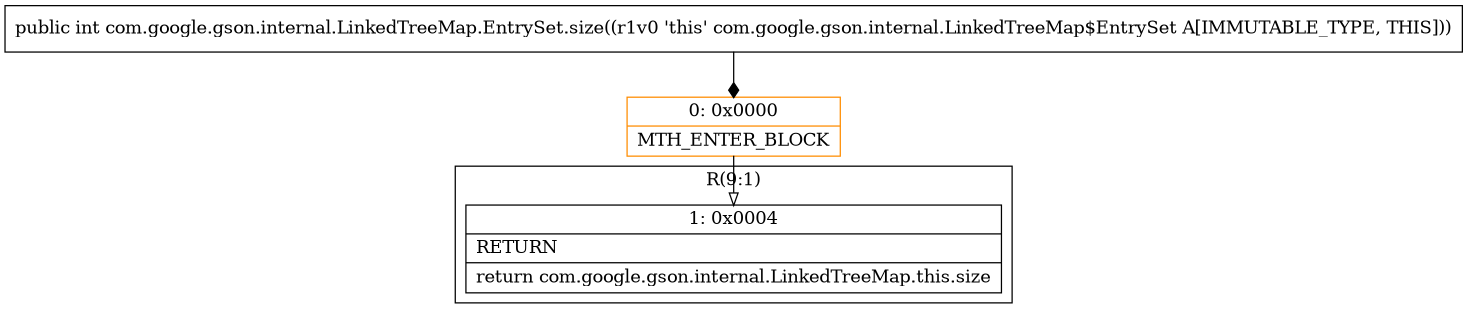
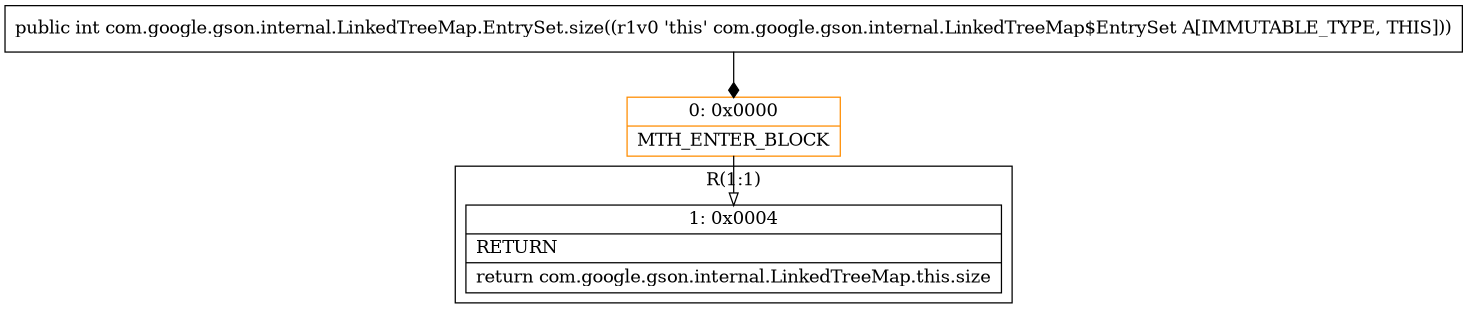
(734, 181) -> (734, 181)
